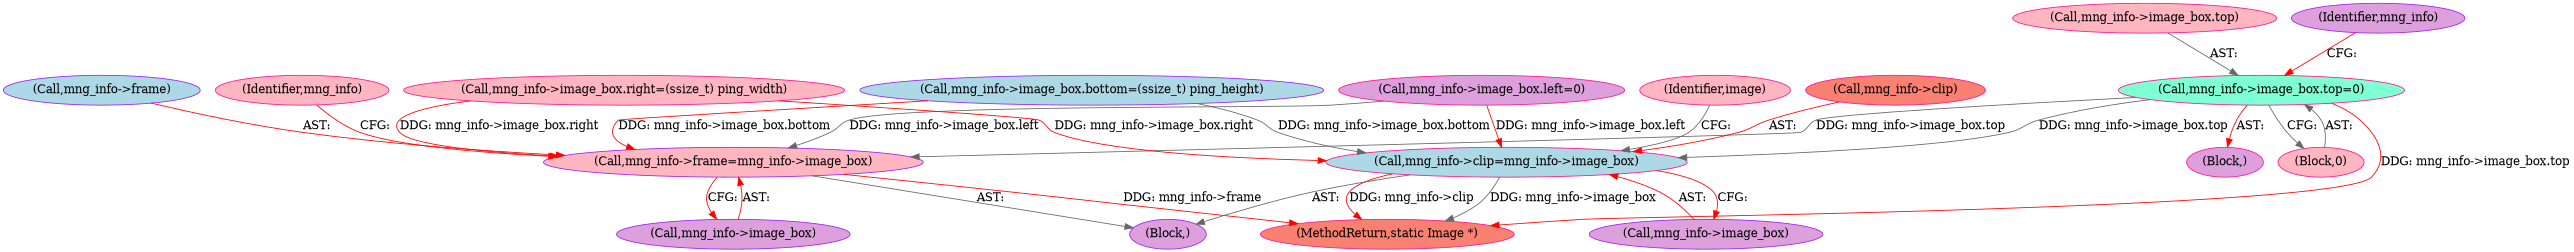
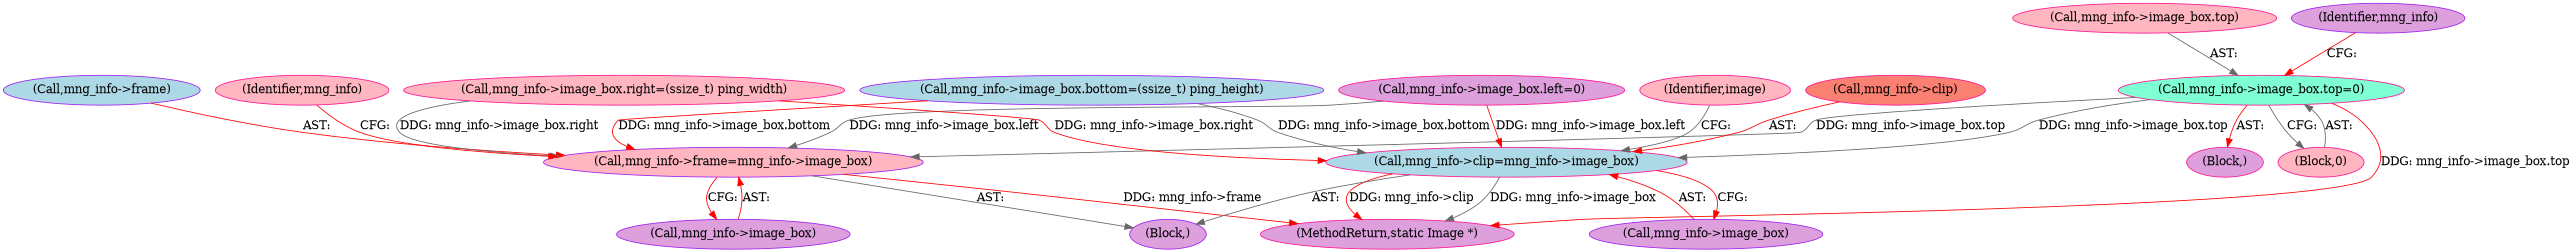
(413, 139) -> (413, 139)
(1387, 234) -> (1387, 234)
